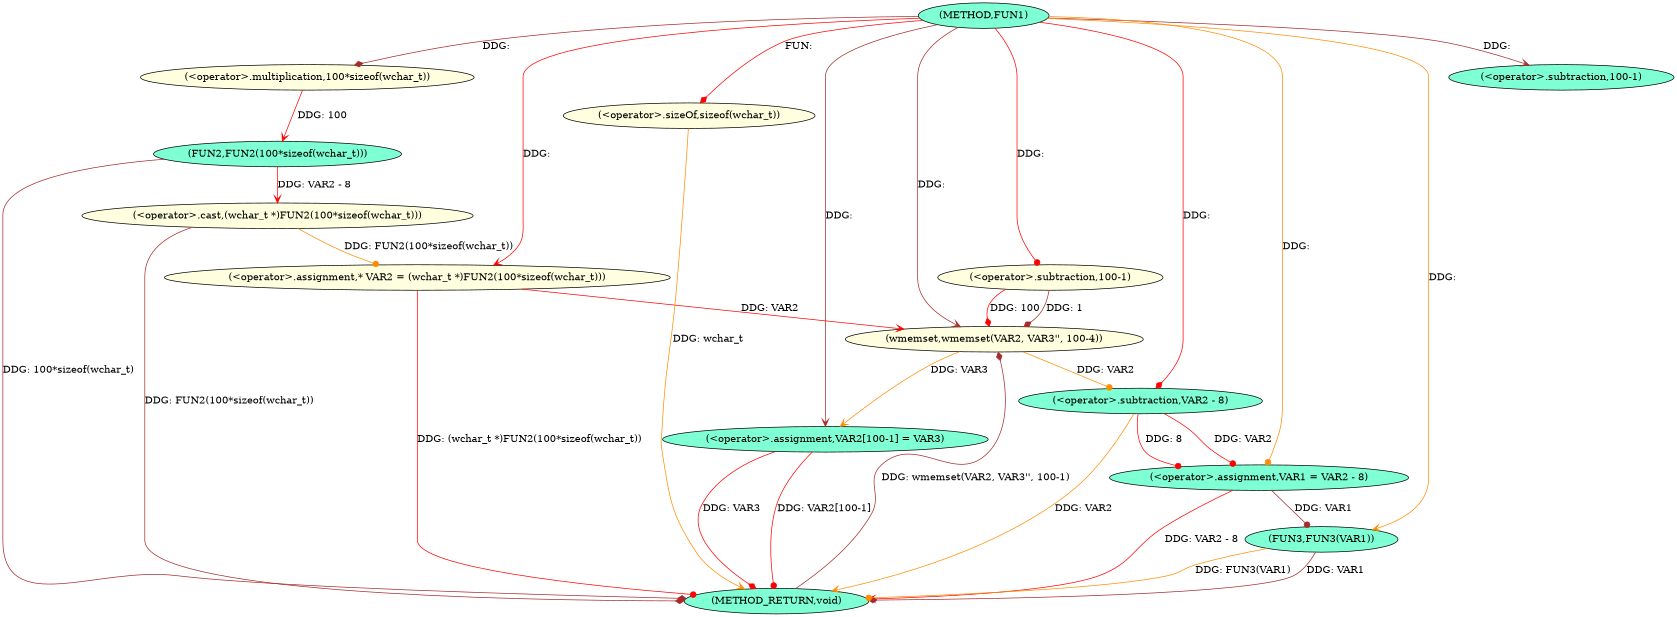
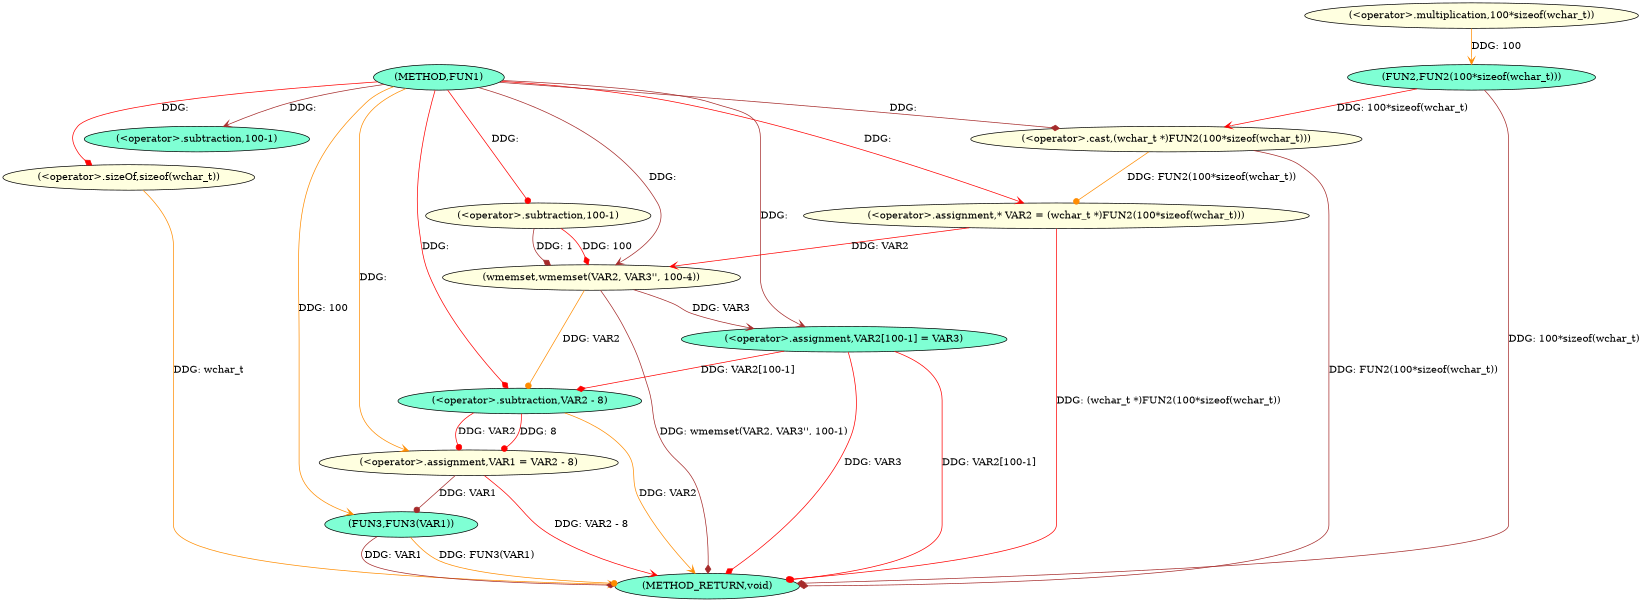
(639, 27) -> (775, 103)
(800, 46) -> (177, 108)
(294, 112) -> (1472, 43)
(1282, 143) -> (359, 268)
(314, 185) -> (1402, 108)
(1444, 278) -> (323, 308)
none -> (685, 370)
(900, 383) -> (689, 312)
(904, 455) -> (656, 429)
(1259, 478) -> (469, 463)
